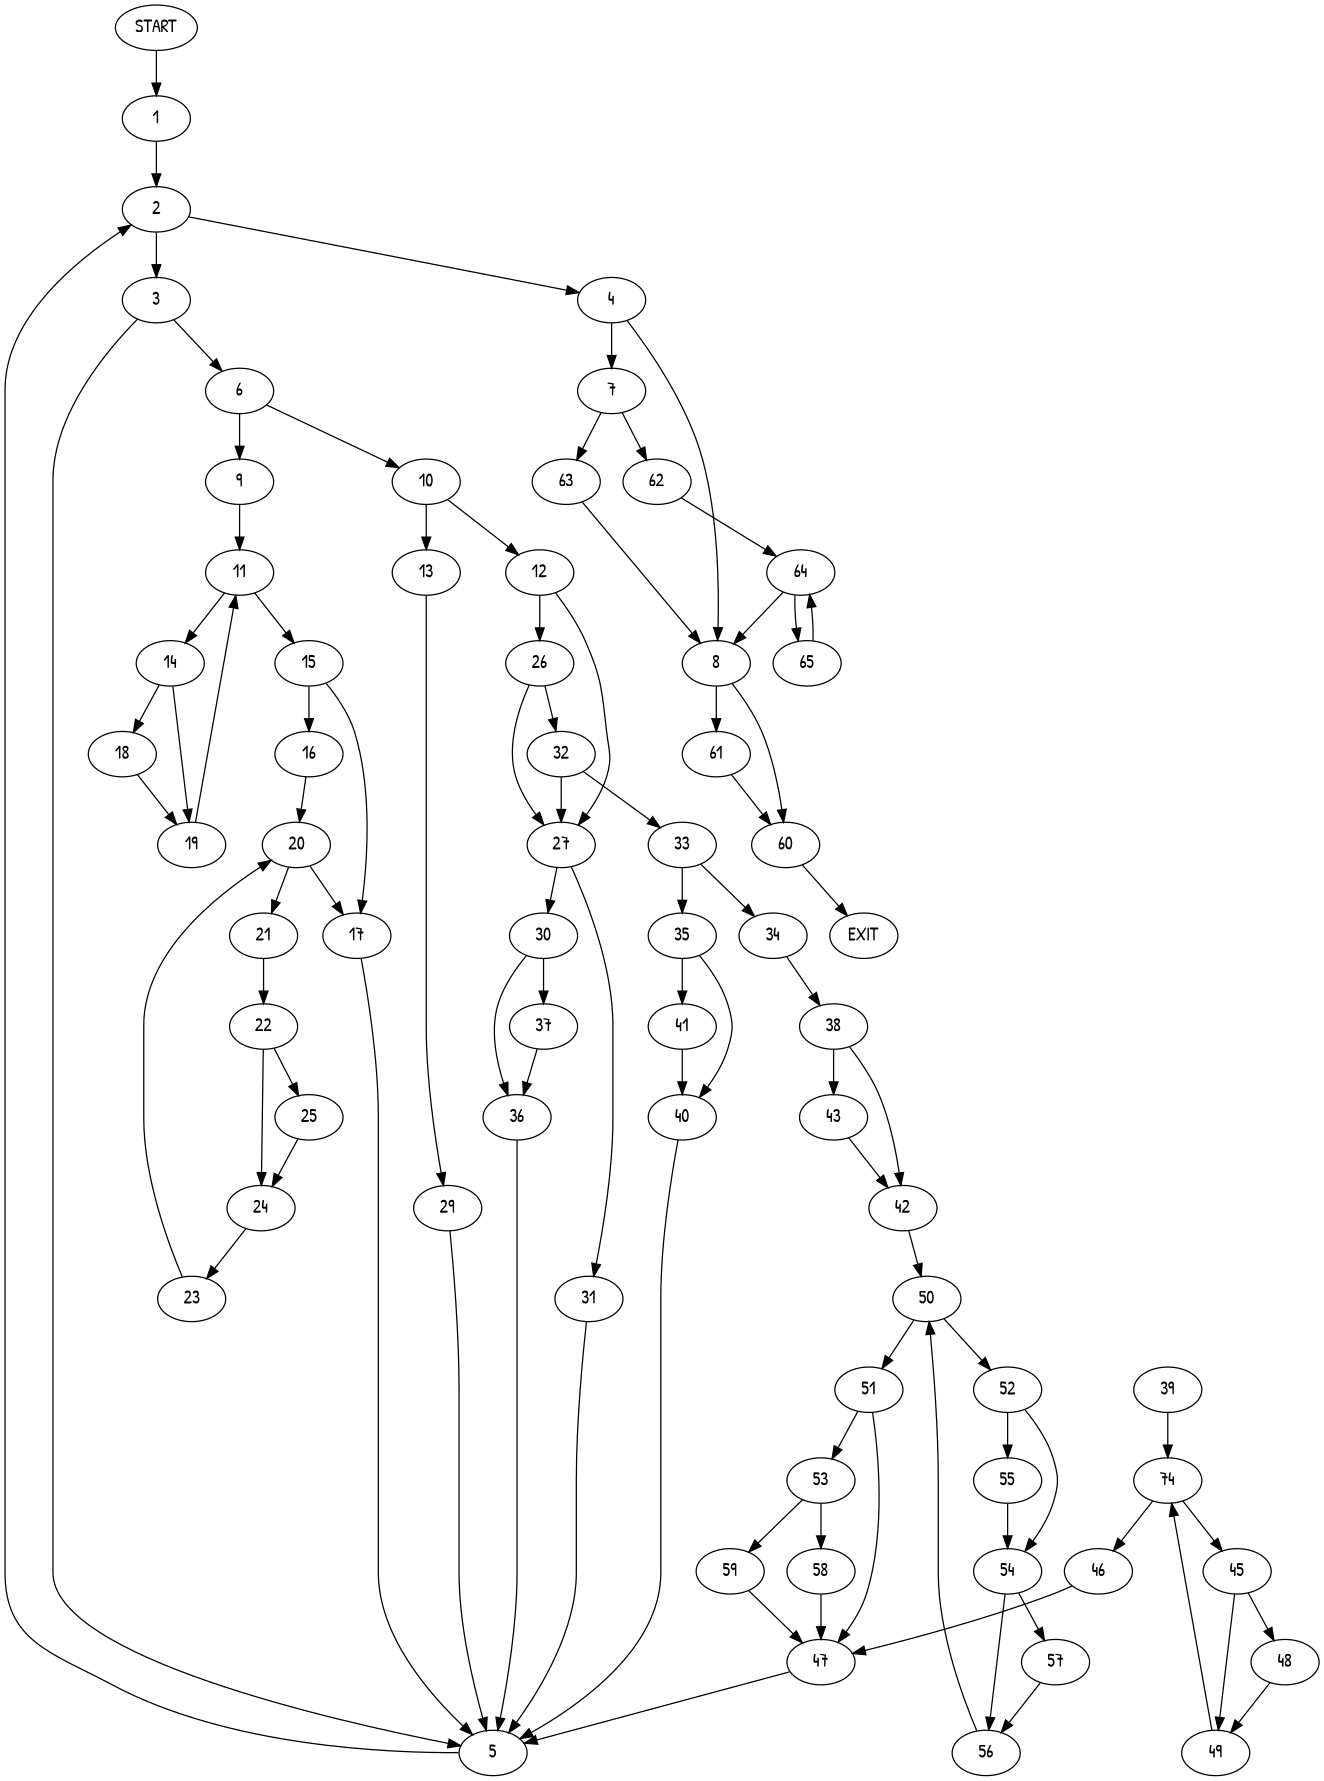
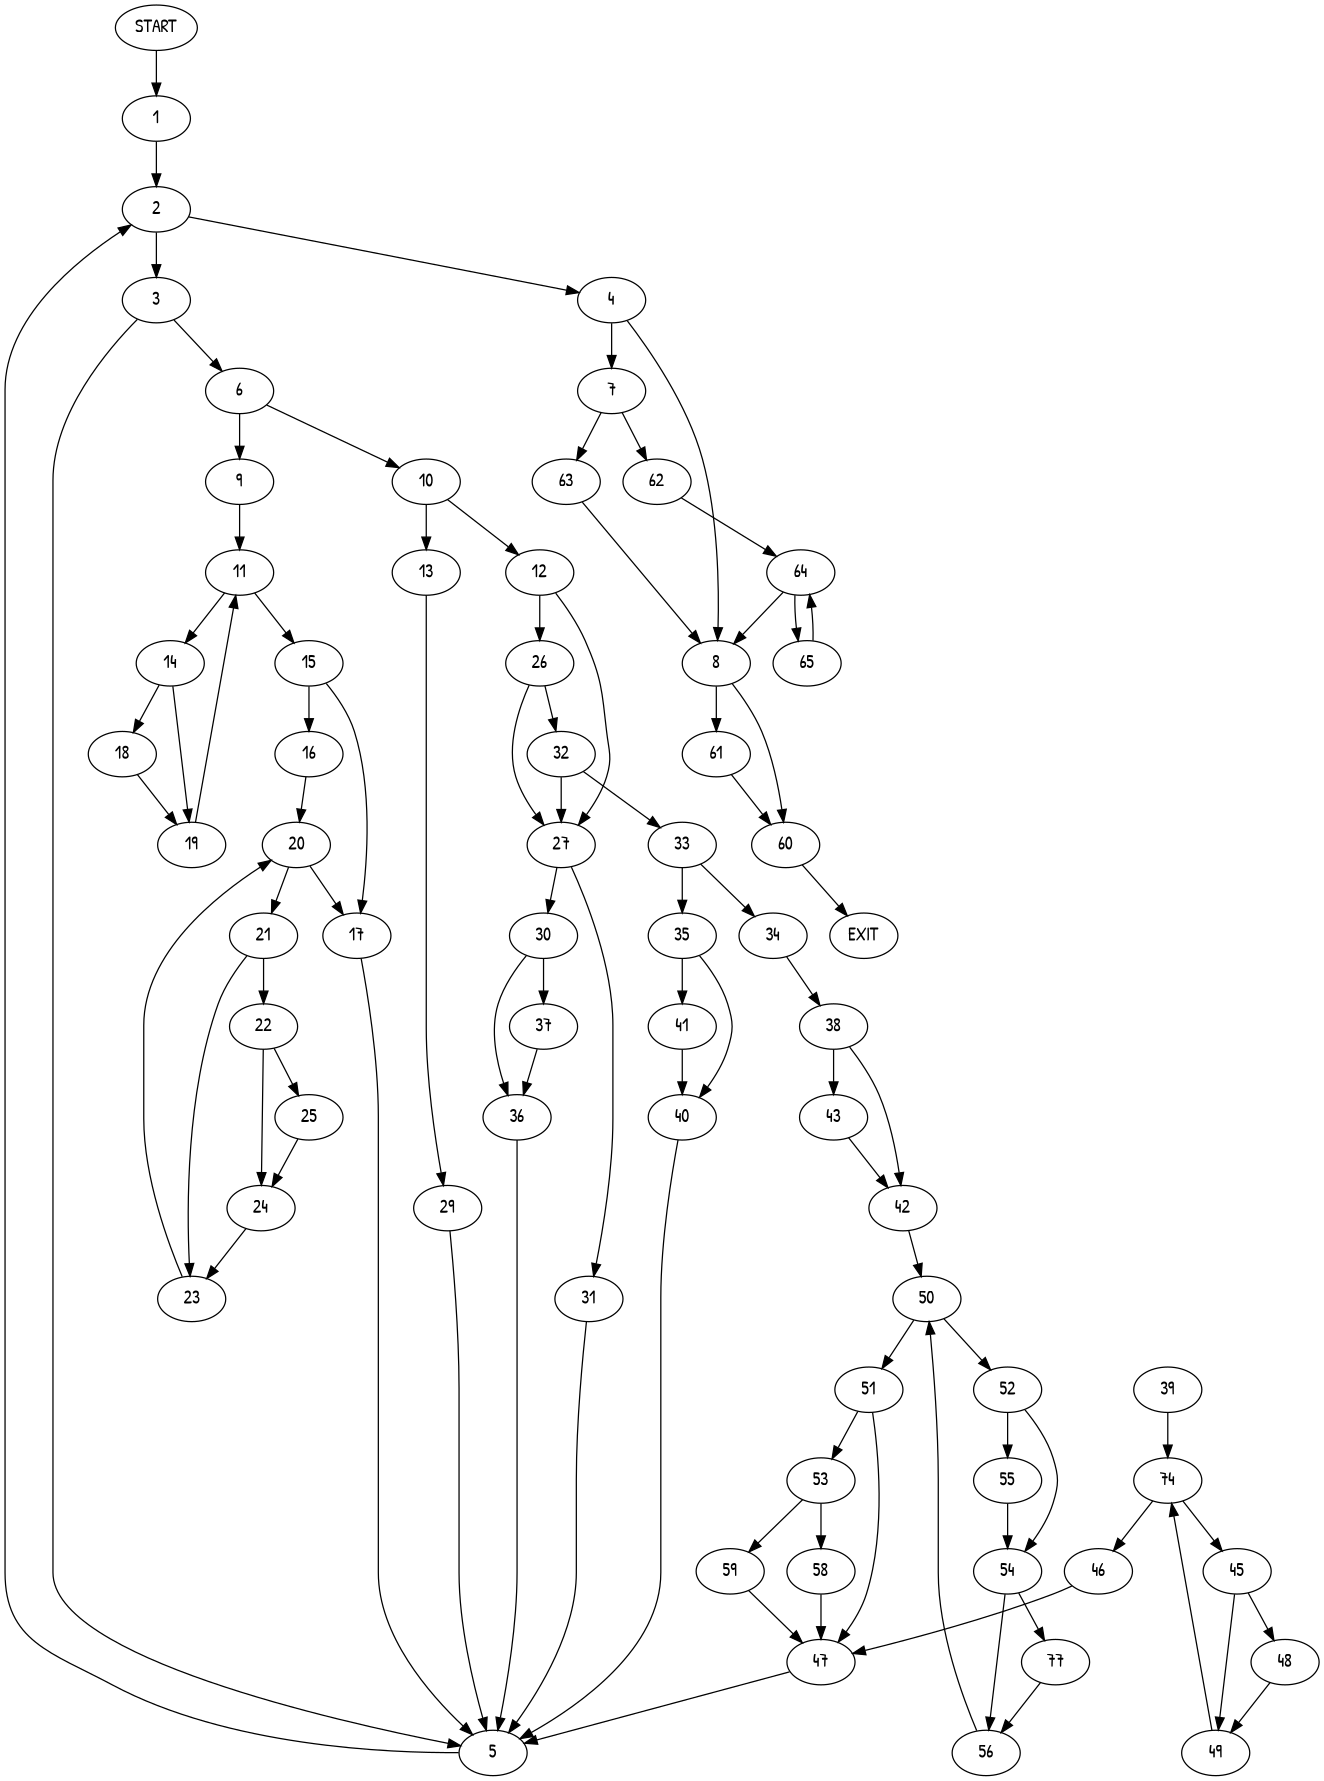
none -> (195, 1105)
(1056, 1662) -> (1056, 1662)
